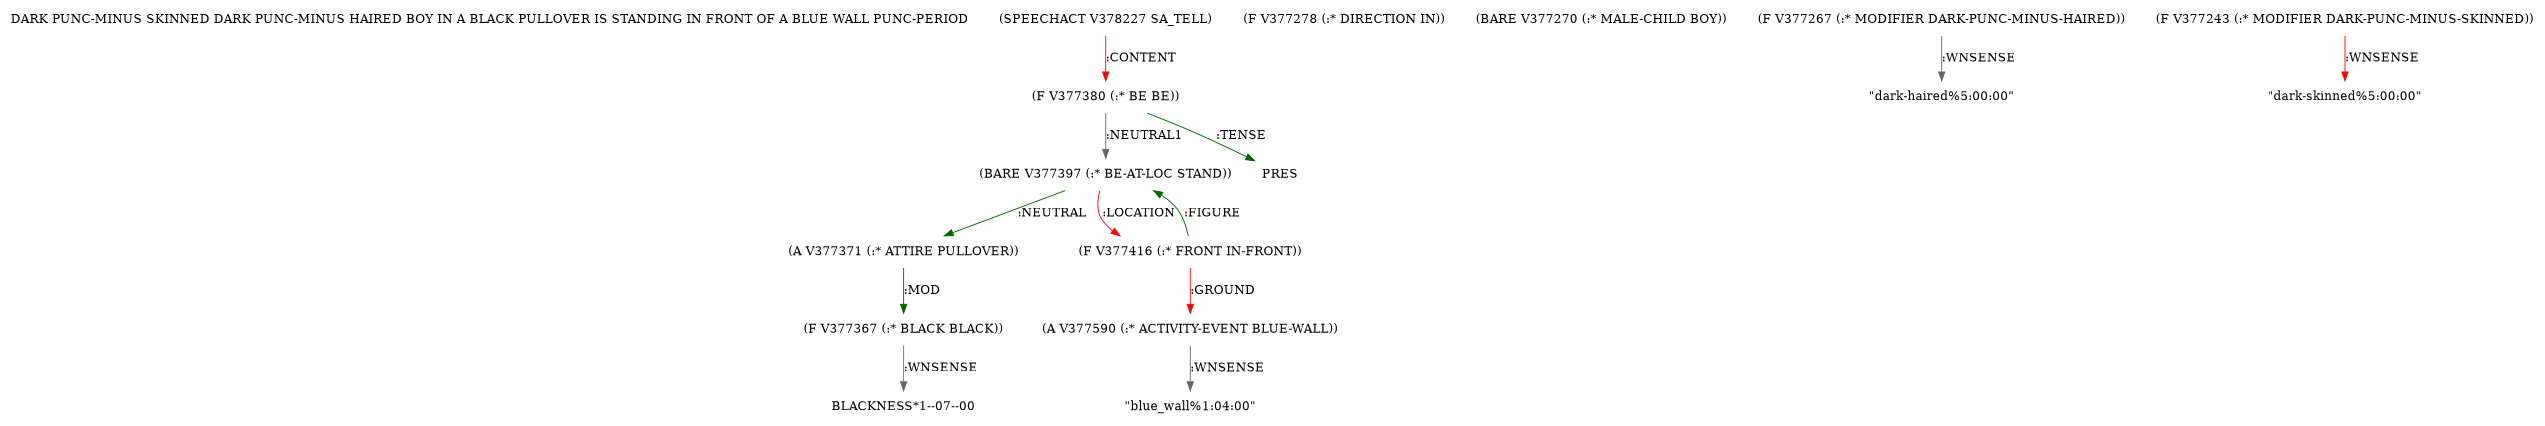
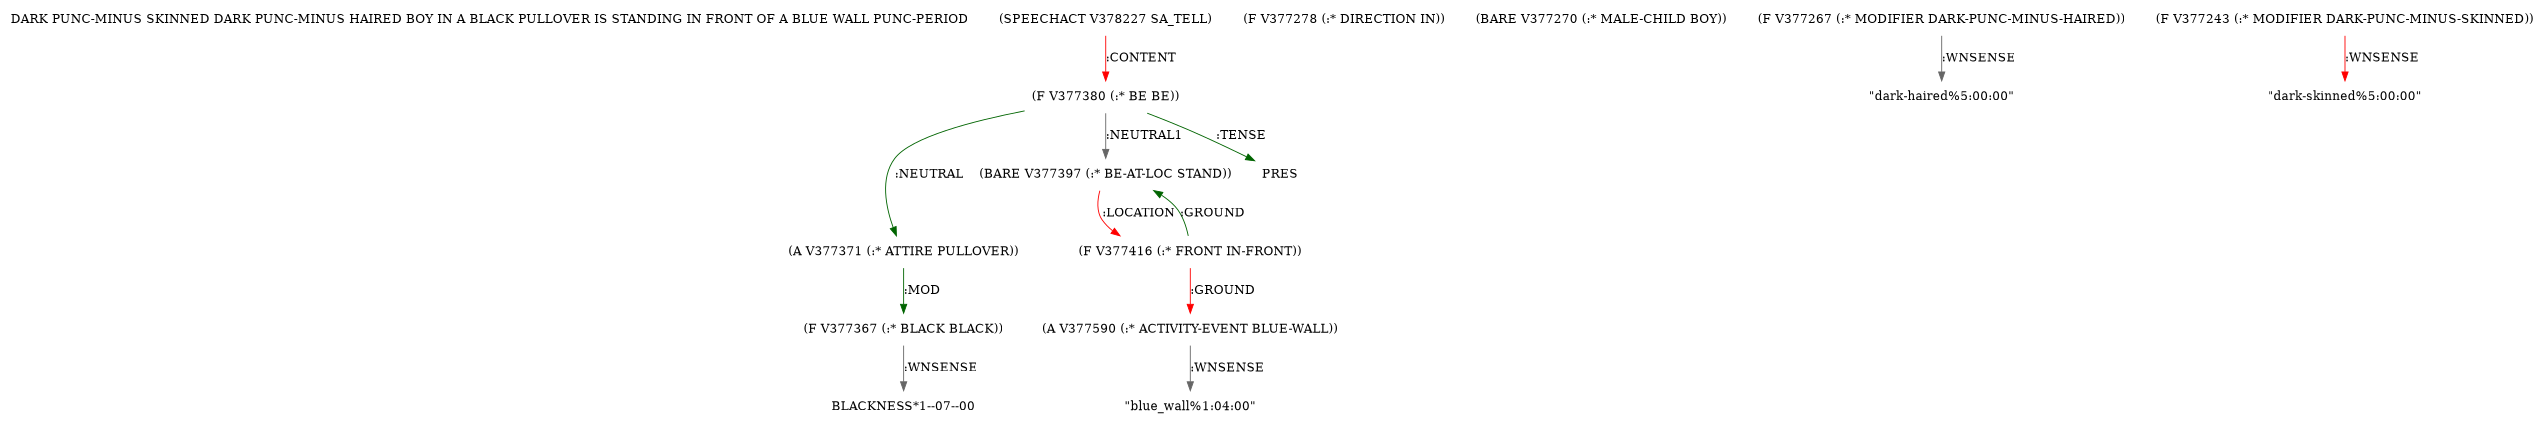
(1009, 212) -> (923, 140)
(1213, 213) -> (1213, 213)
